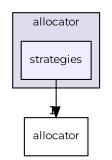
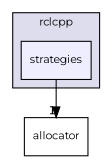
(56, 23) -> (56, 23)
